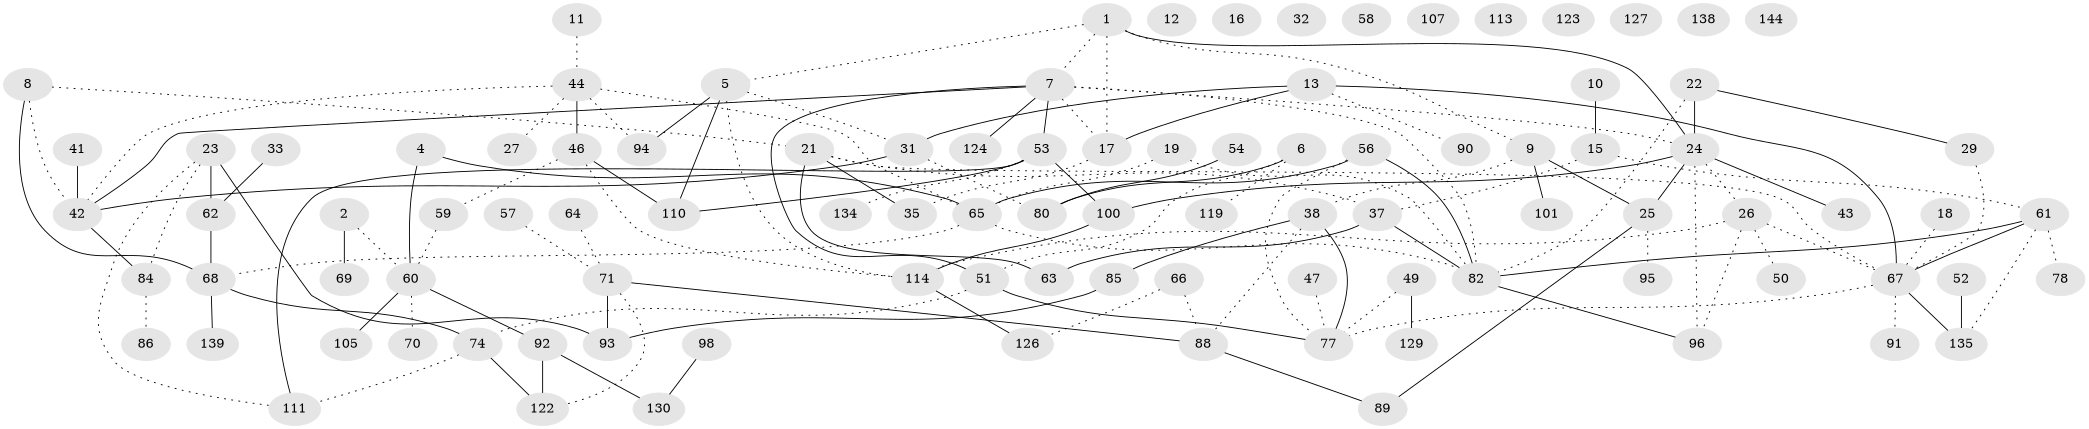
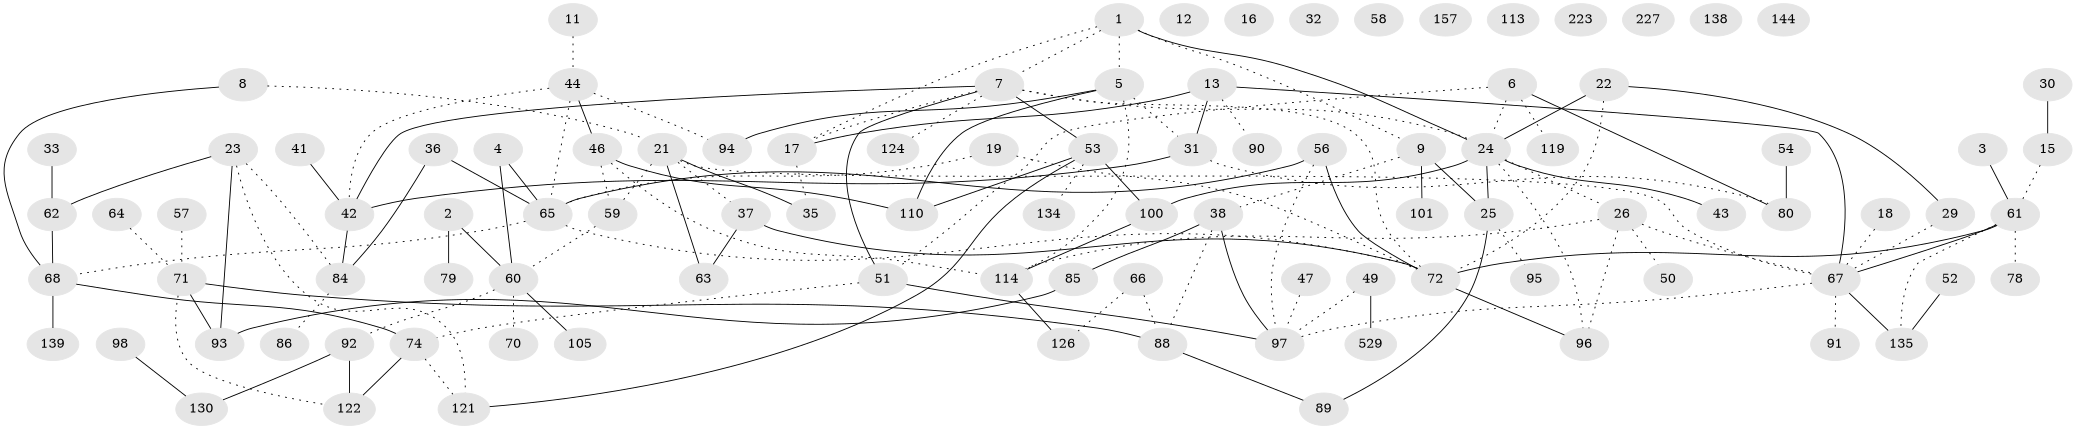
(1433, 20) -> (1446, 20)
(1568, 20) -> (1581, 20)
(1636, 20) -> (1648, 20)
(1595, 85) -> (2048, 85)
none -> (1499, 117)
(1005, 124) -> (948, 116)
none -> (433, 150)
(512, 150) -> none
none -> (1983, 150)
(40, 153) -> none
none -> (637, 182)
(1489, 188) -> none
(378, 247) -> (481, 247)
(344, 279) -> (449, 279)
(1476, 279) -> (1436, 279)
(477, 312) -> (435, 311)
(1329, 344) -> (1280, 344)
(1412, 344) -> (1371, 344)
(295, 409) -> (464, 409)
